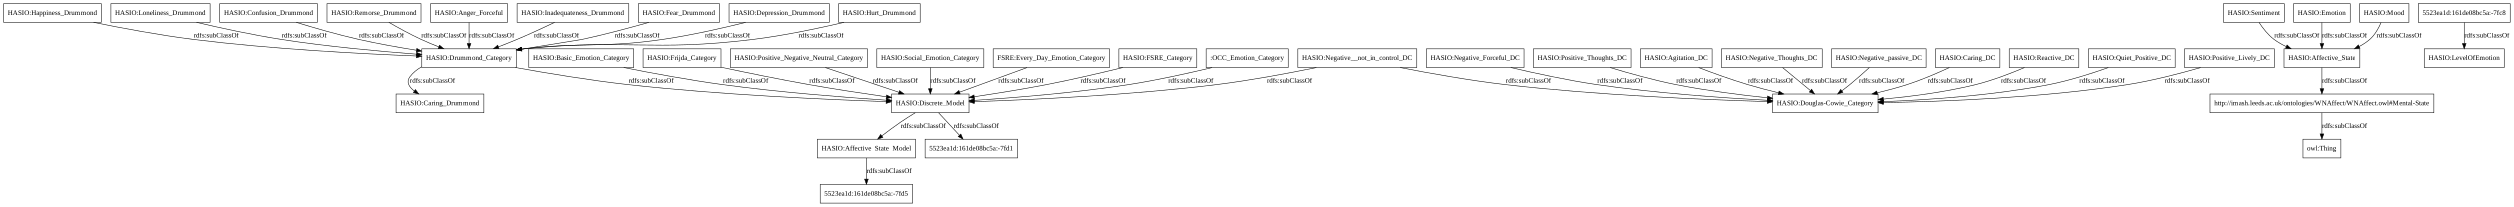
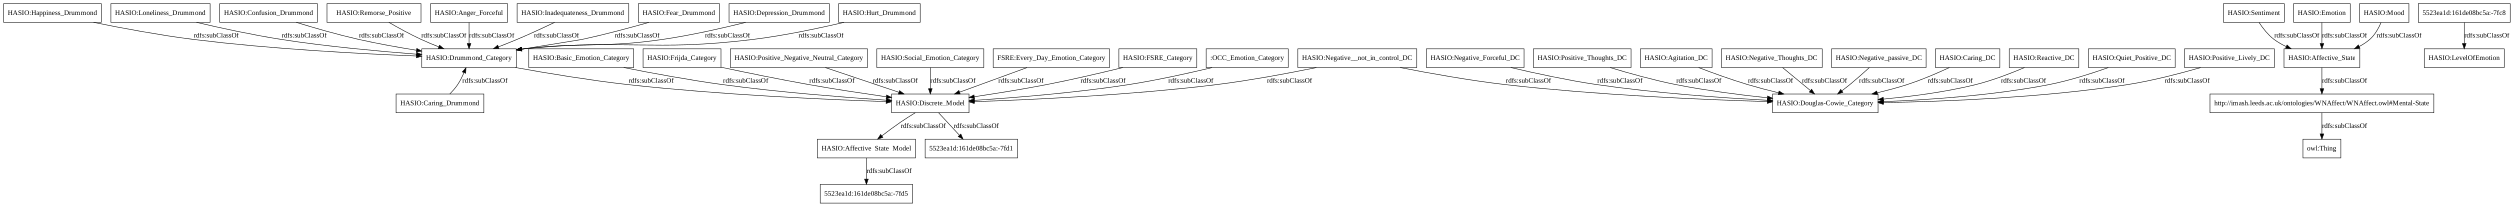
(374, 13) -> (374, 13)
(410, 77) -> (458, 84)
